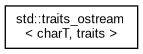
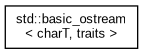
(71, 27) -> (71, 27)
